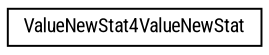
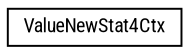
(135, 27) -> (95, 27)
